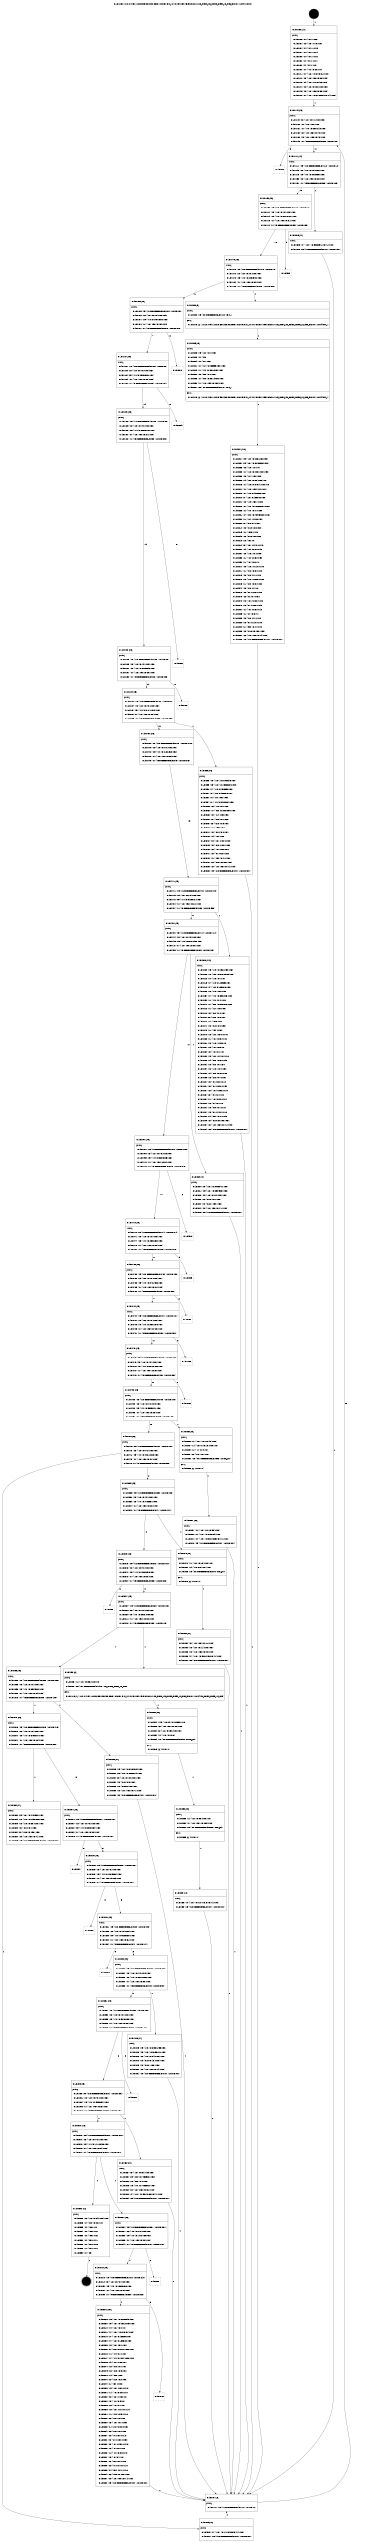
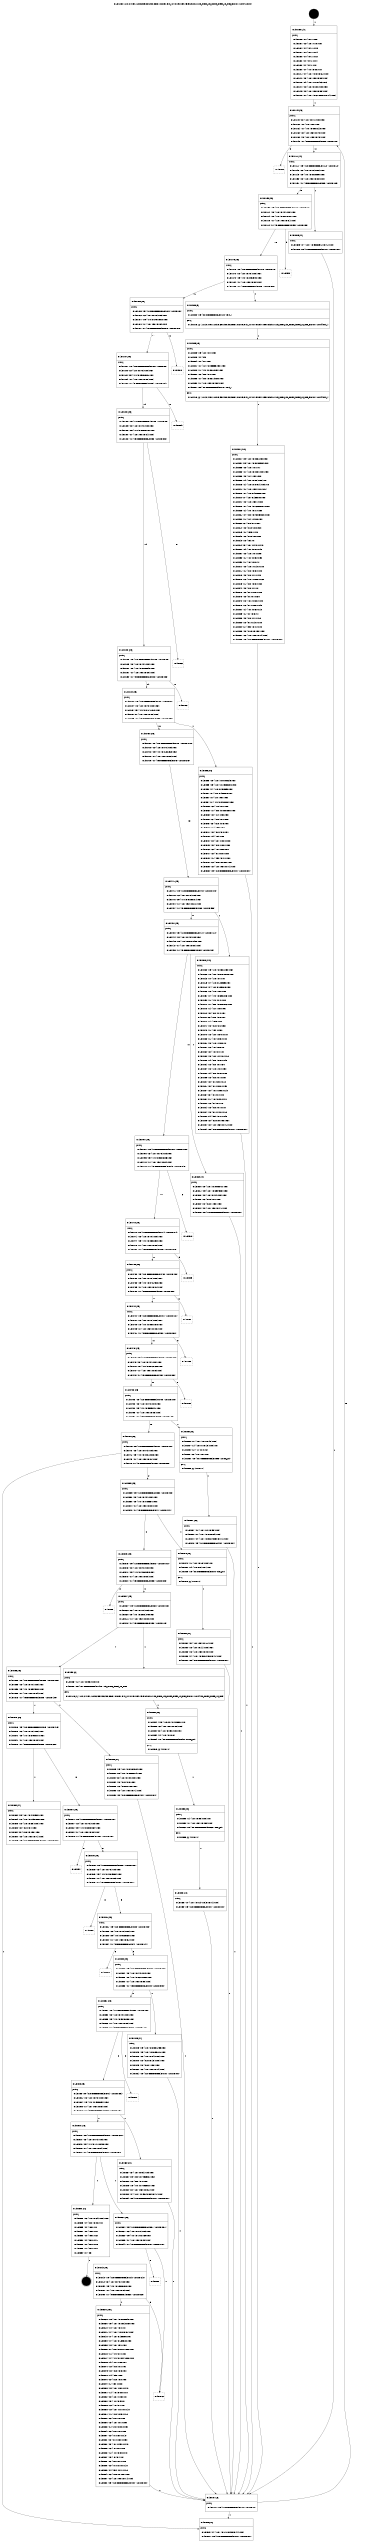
(131, 2256) -> (164, 2319)
(226, 2516) -> (229, 2514)
